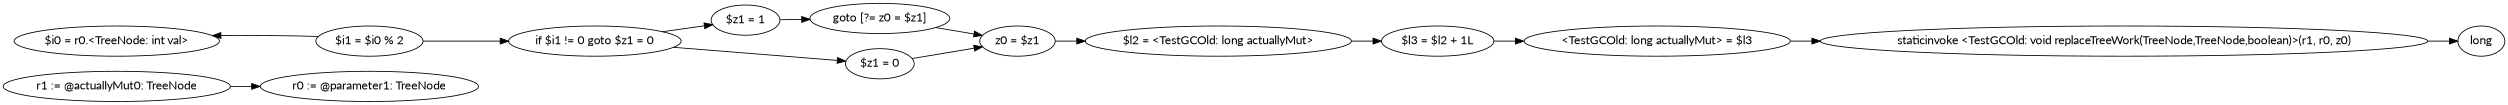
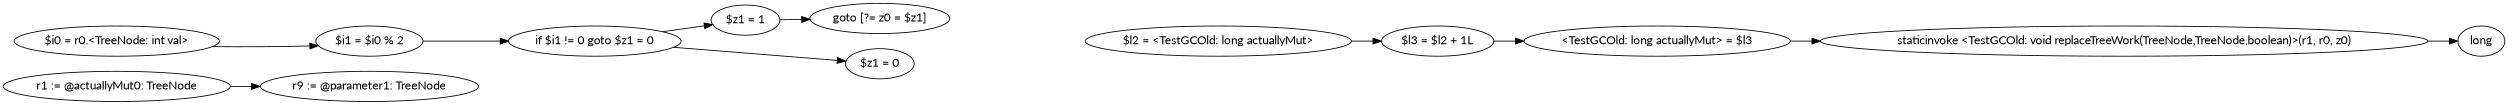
(270, 36) -> (261, 47)
(1017, 41) -> none
(369, 86) -> (369, 86)
